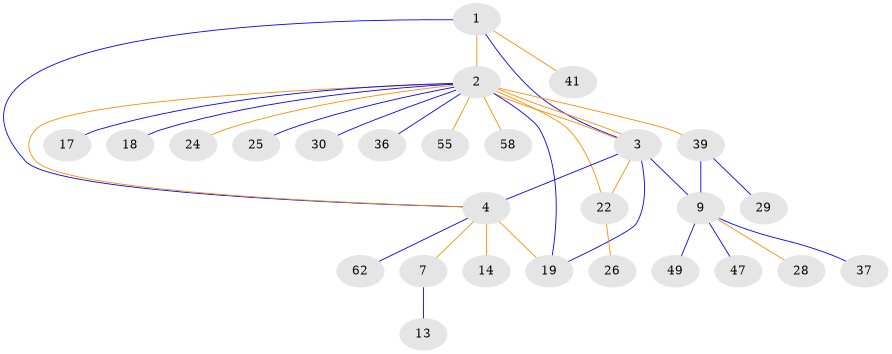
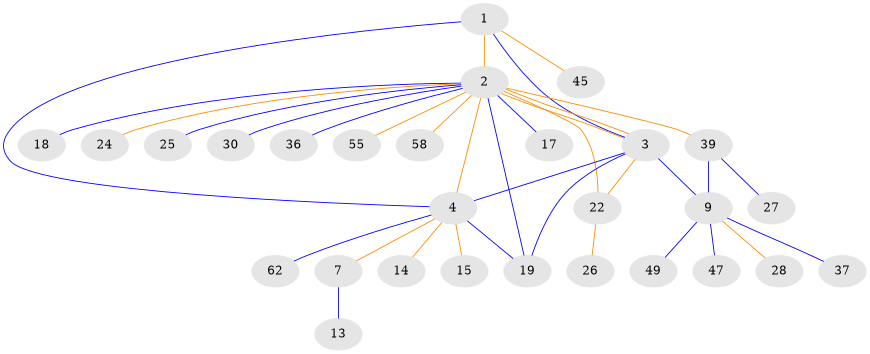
(573, 82) -> (581, 82)
(764, 208) -> (772, 208)
(518, 240) -> (490, 240)
none -> (464, 271)
